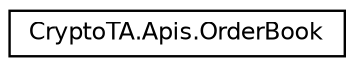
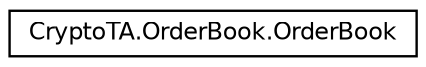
(177, 34) -> (213, 34)
